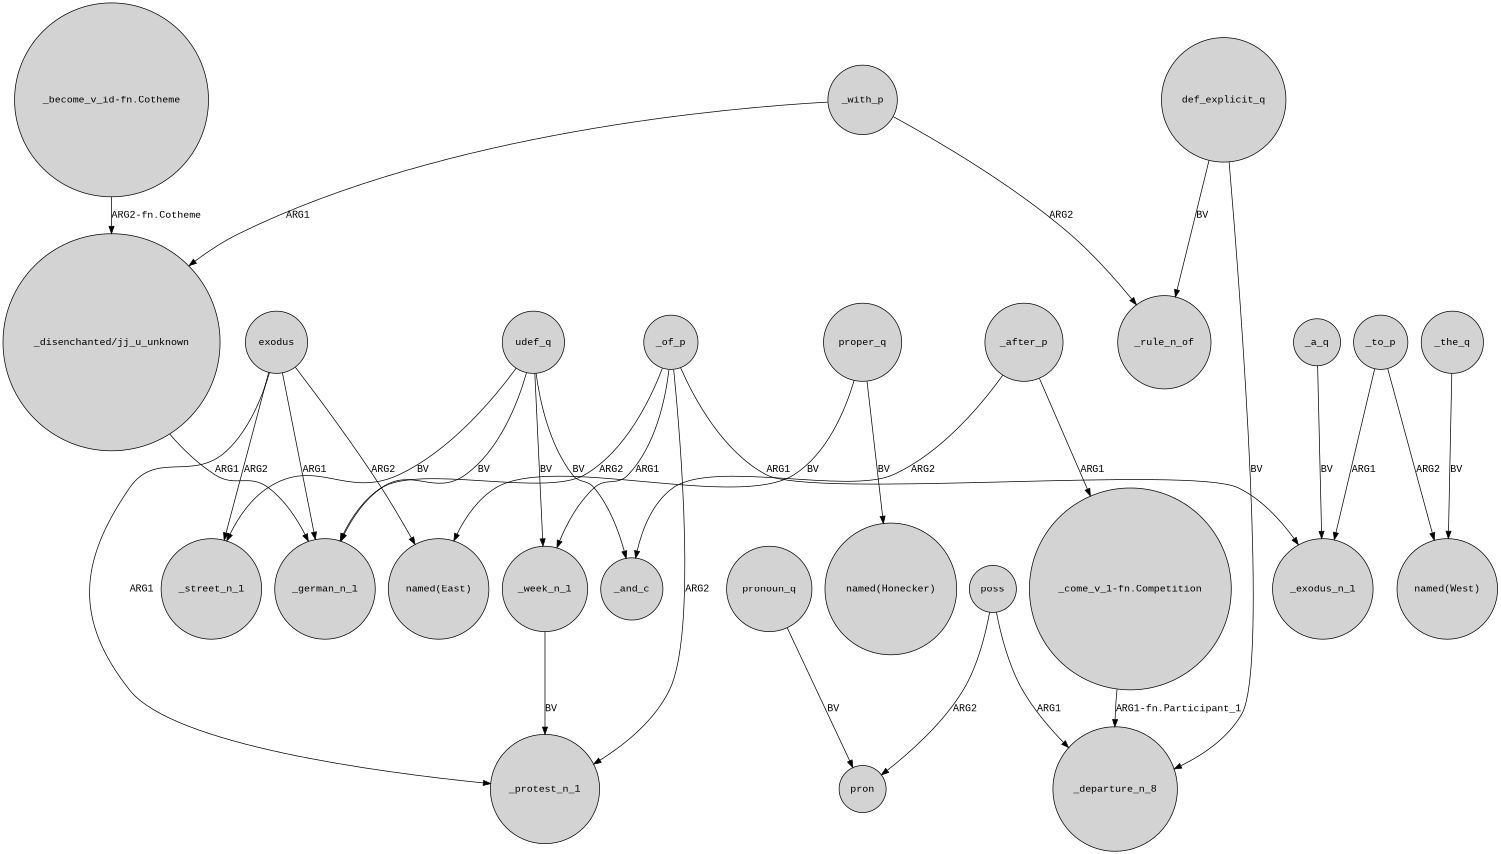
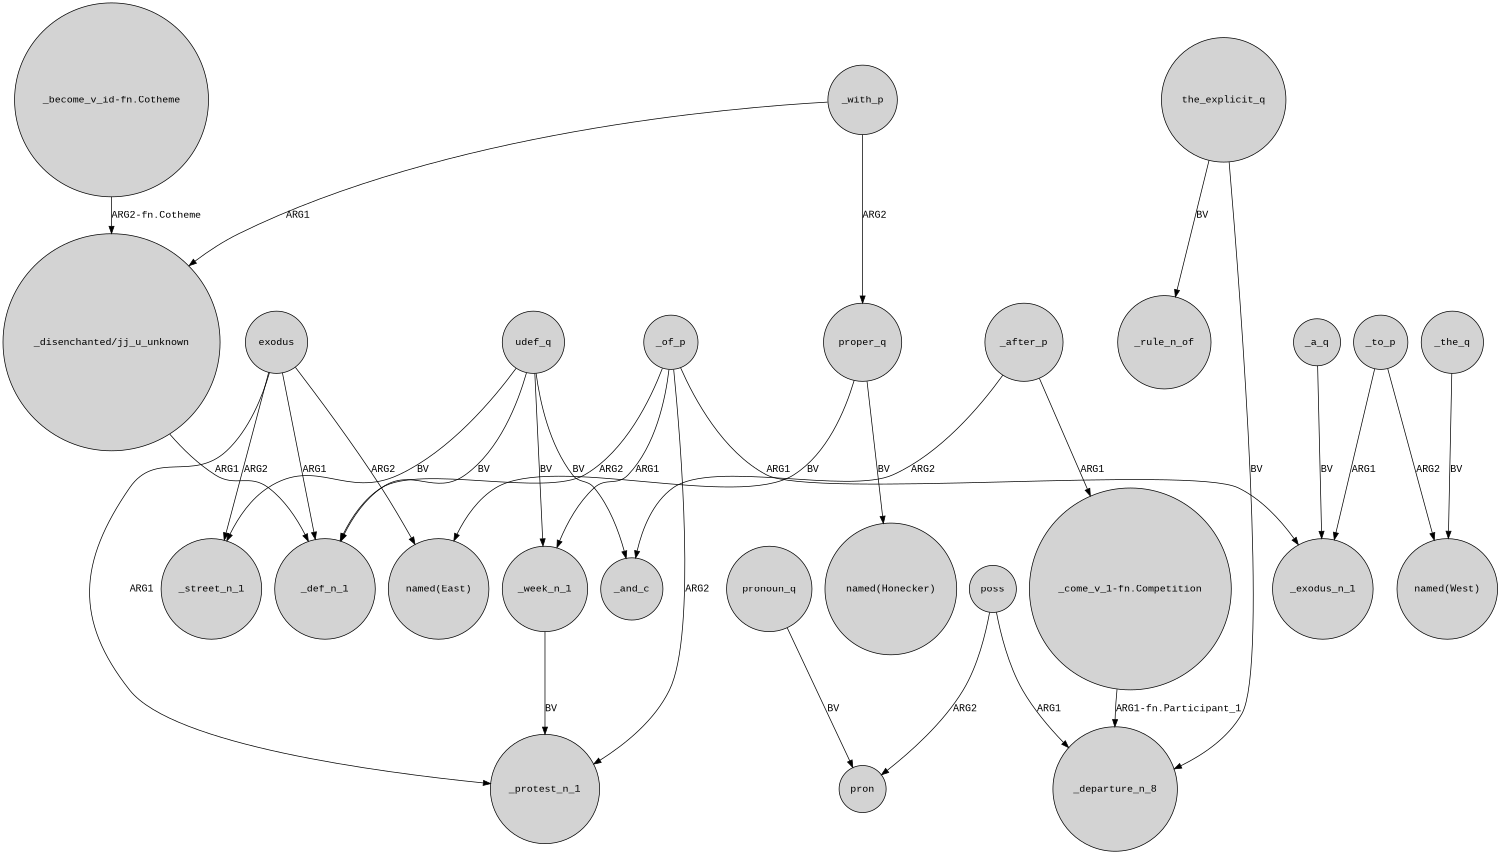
(1224, 100) -> (1224, 100)
(1022, 196) -> (863, 215)
(325, 589) -> (325, 589)
